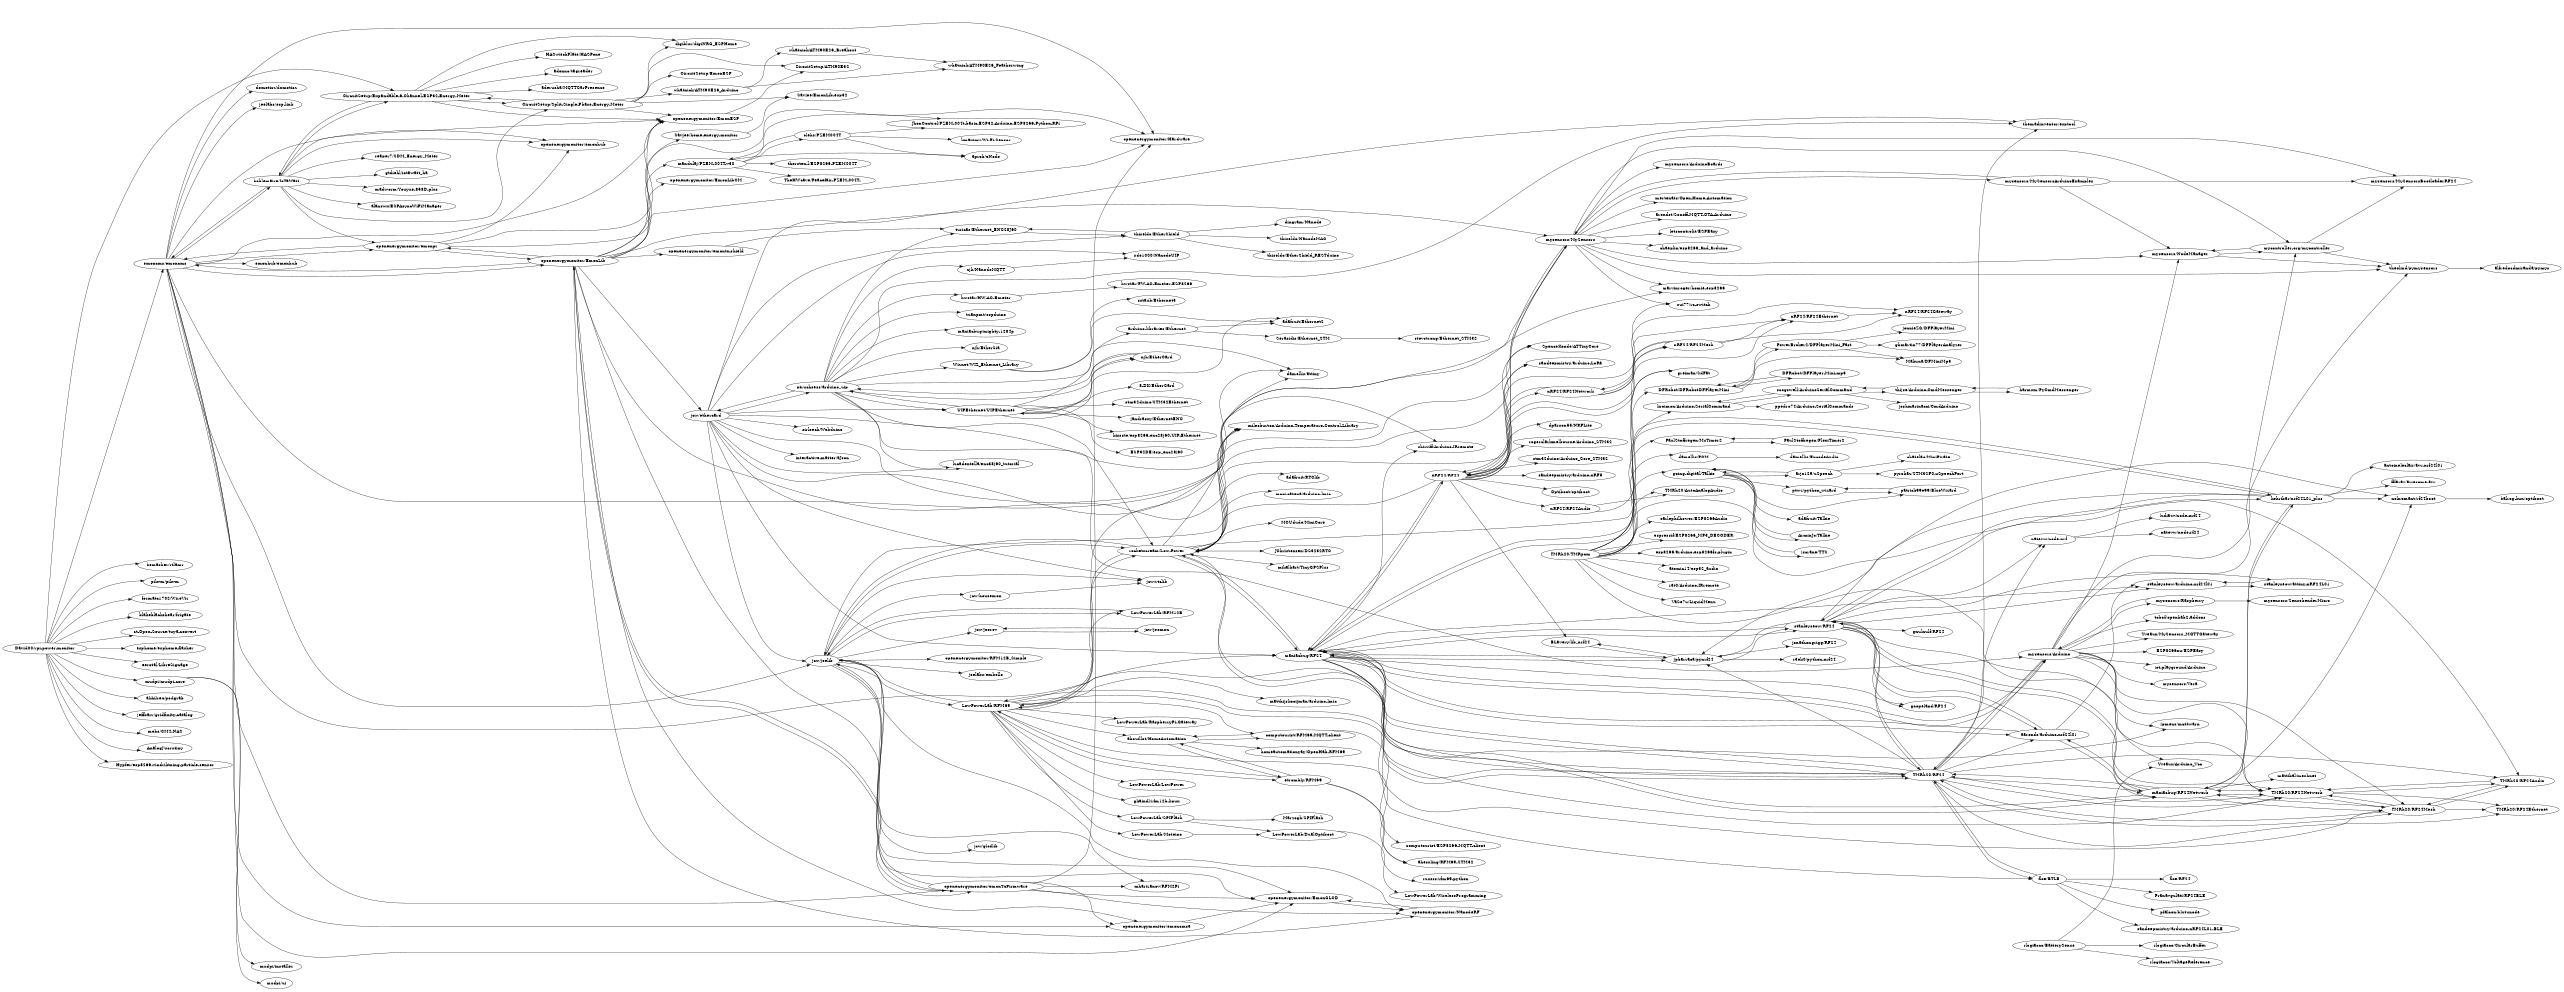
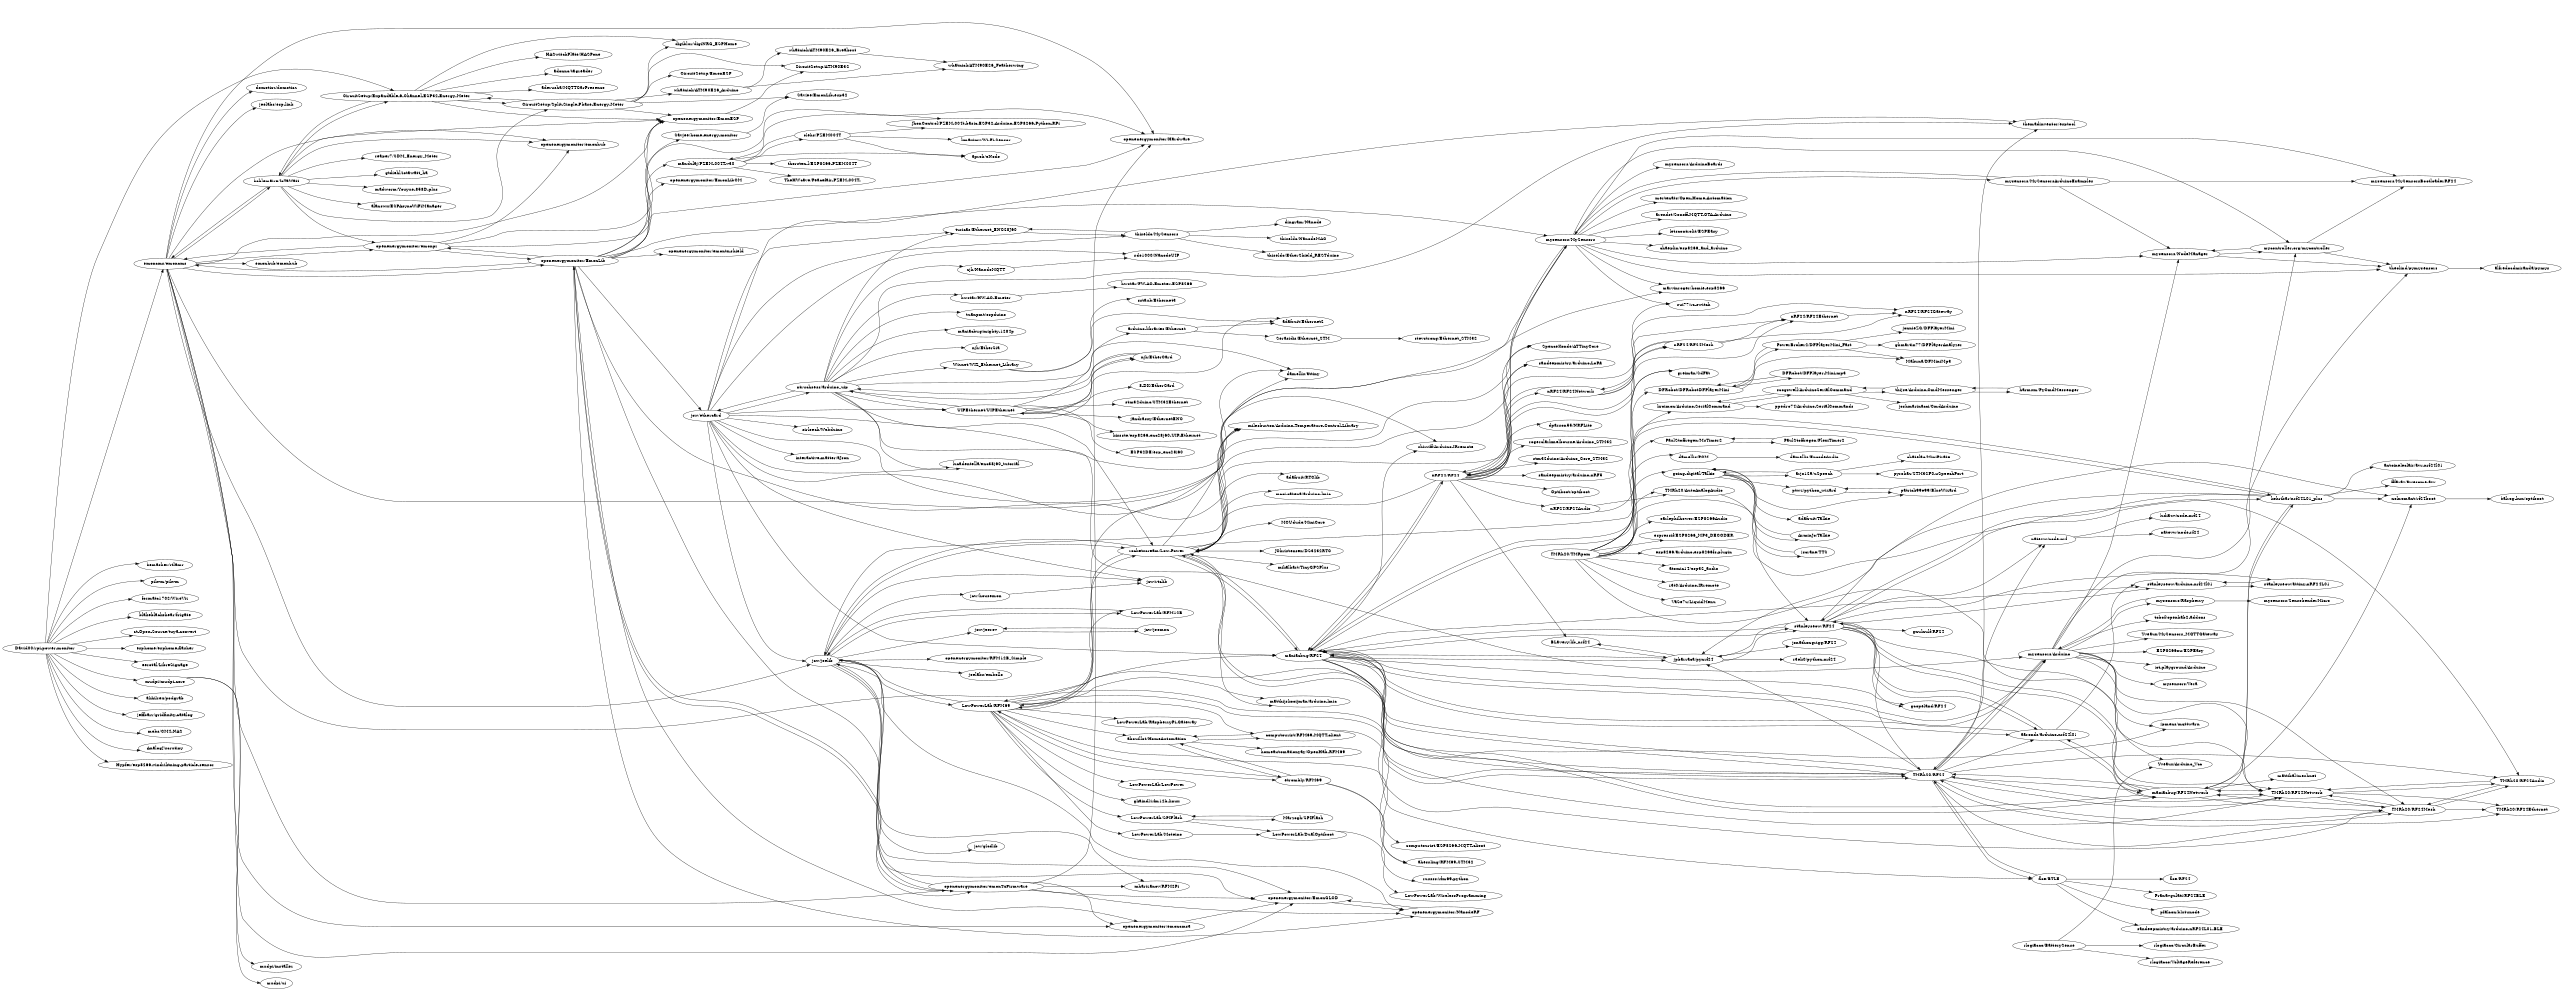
(832, 231) -> (771, 249)
(1157, 234) -> (1157, 234)
none -> (1222, 636)
(1887, 725) -> (1757, 552)
none -> (1235, 816)
